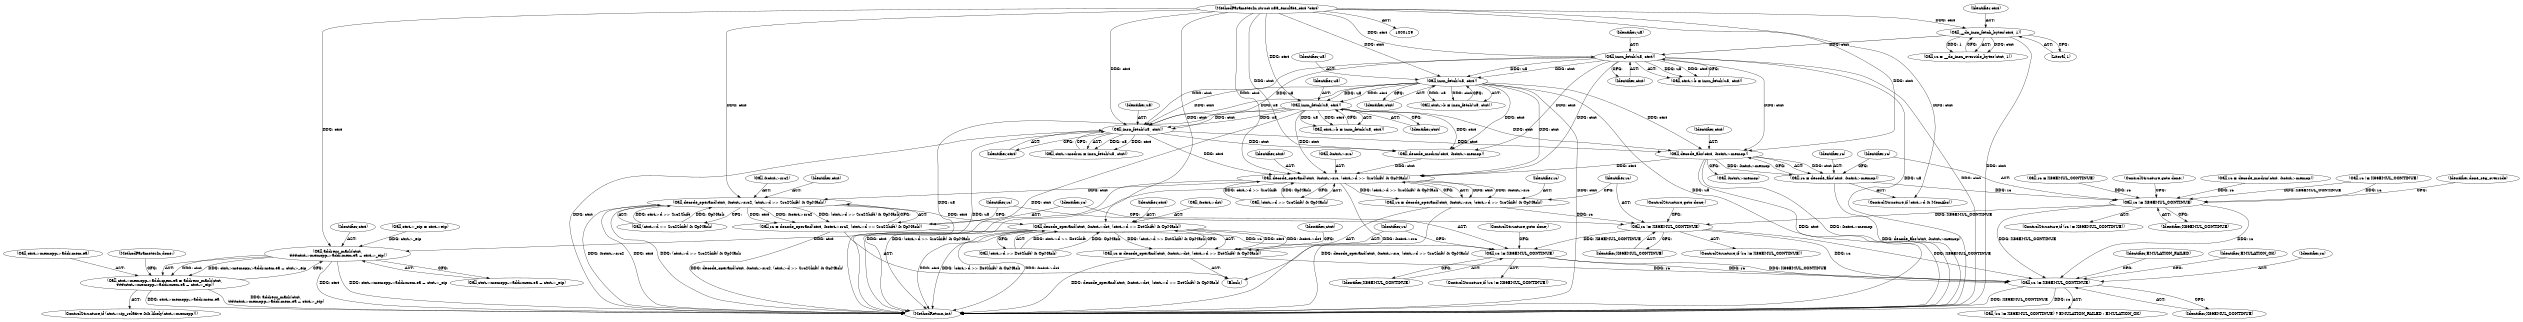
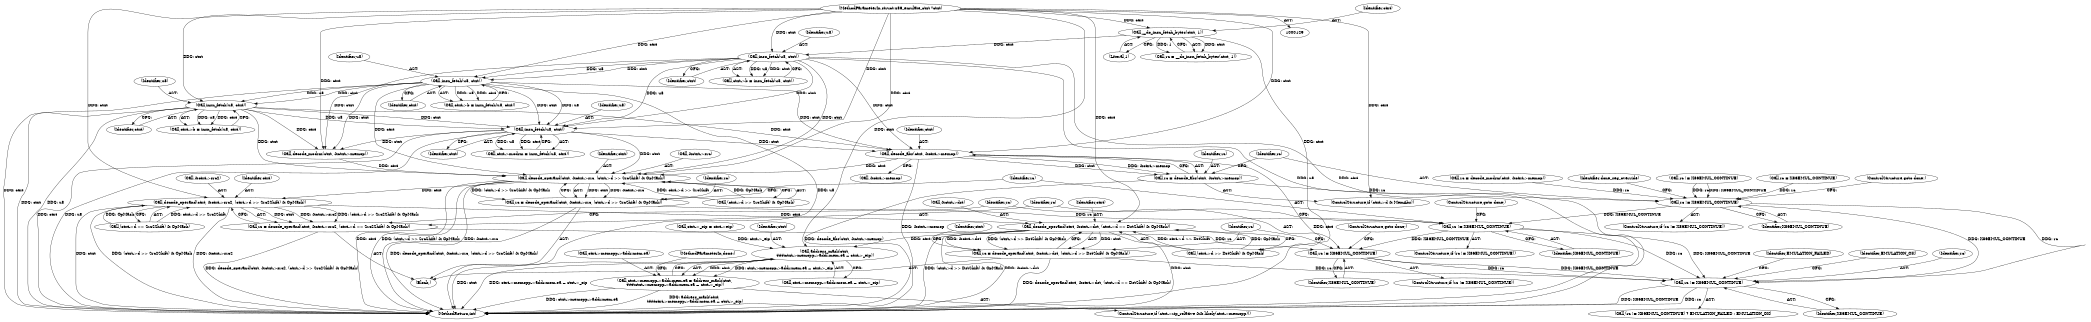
(1968, 57) -> (1196, 57)
(1614, 310) -> (1305, 149)
